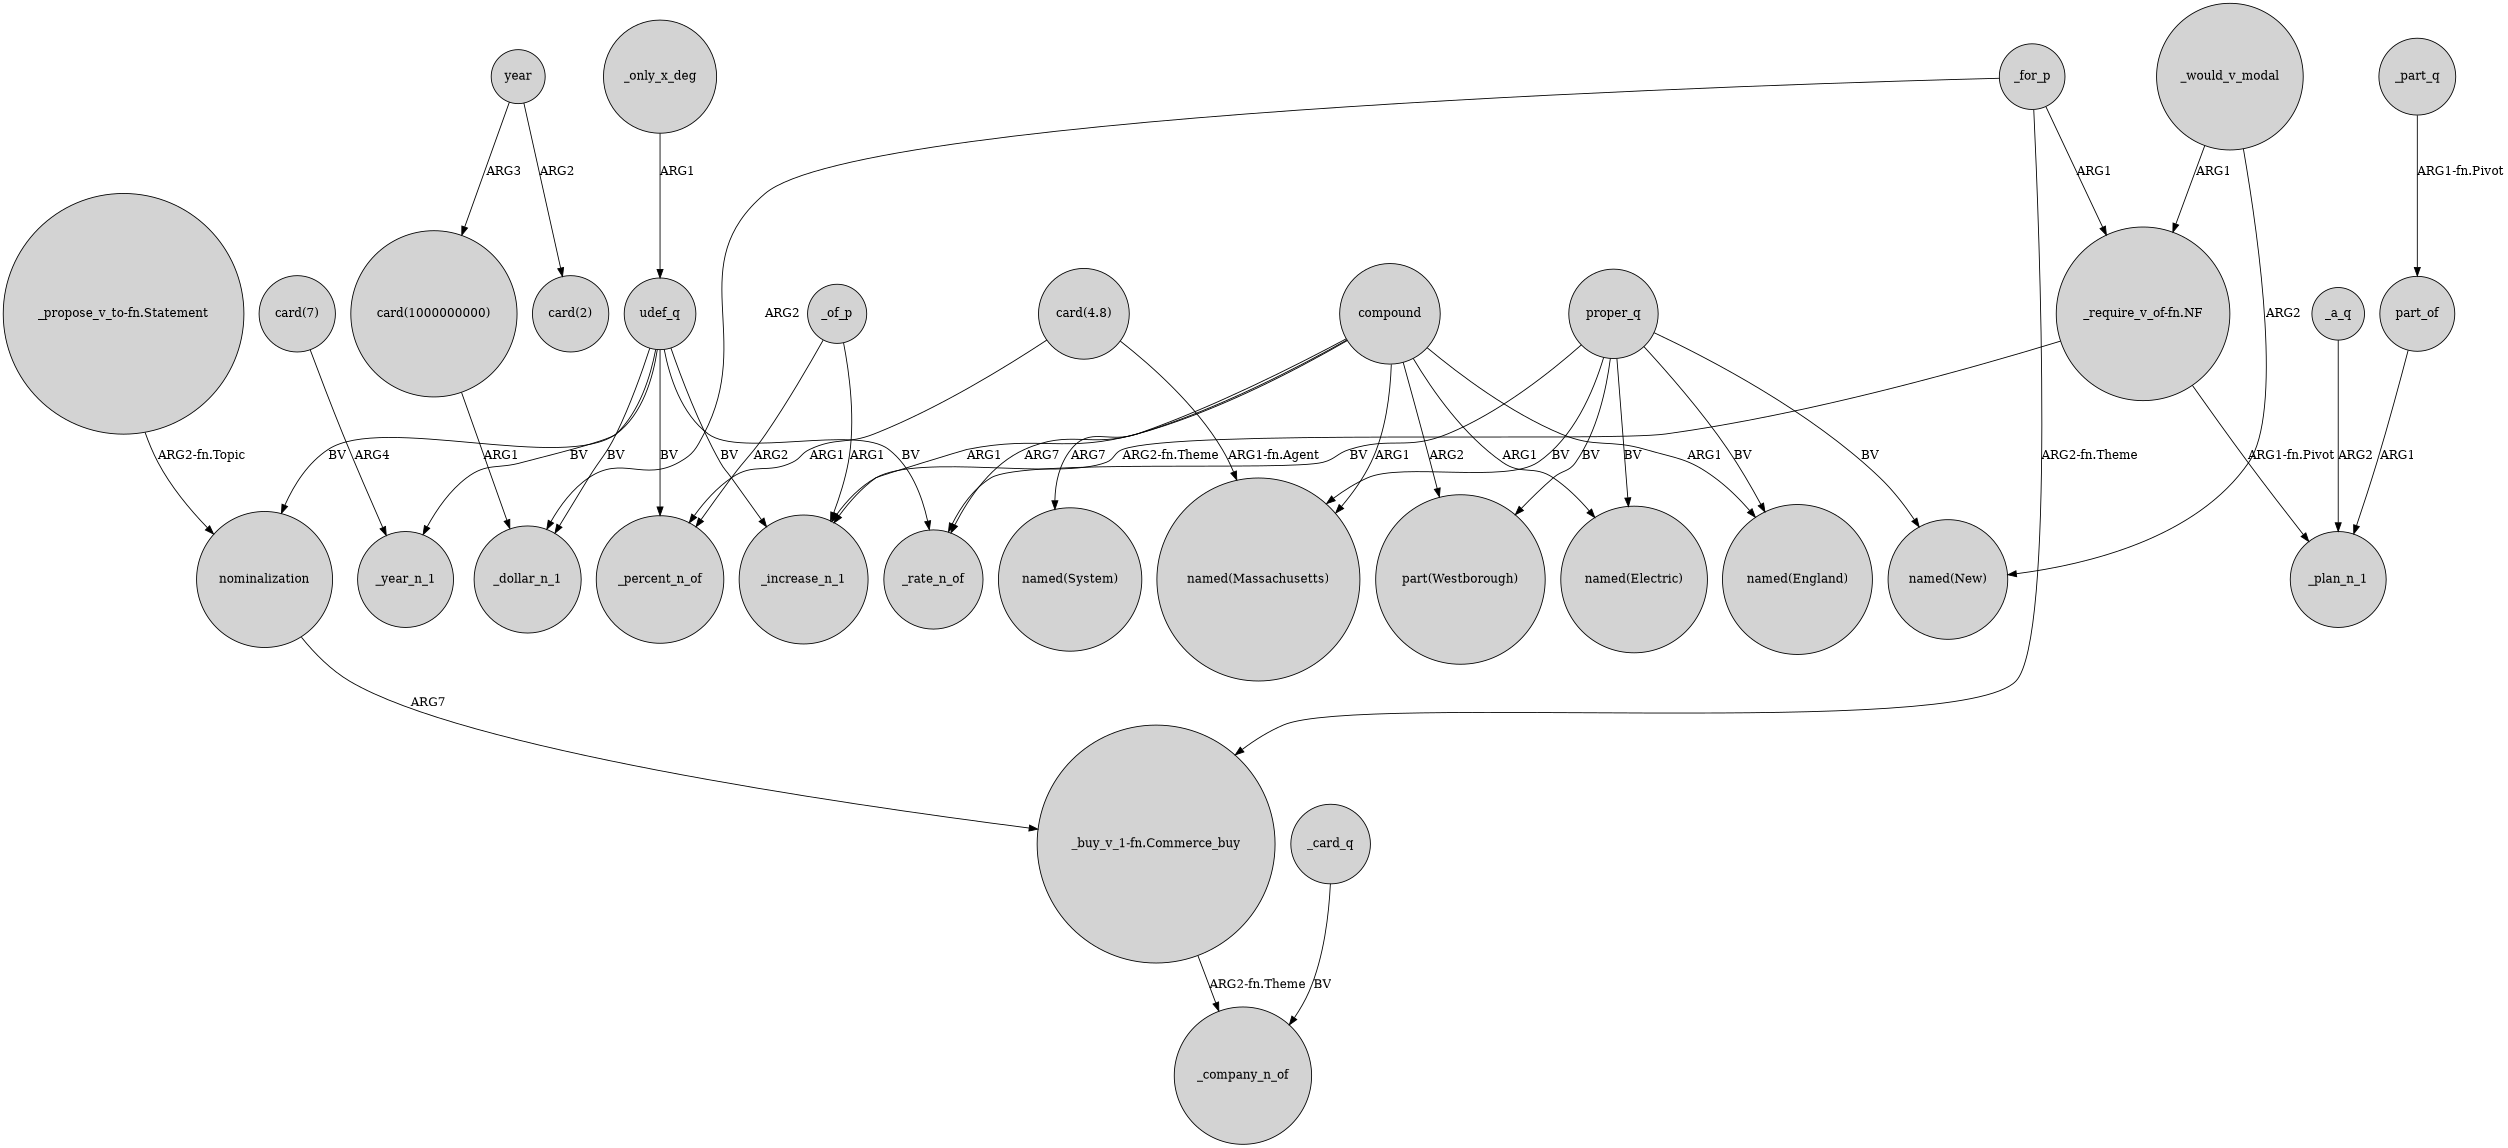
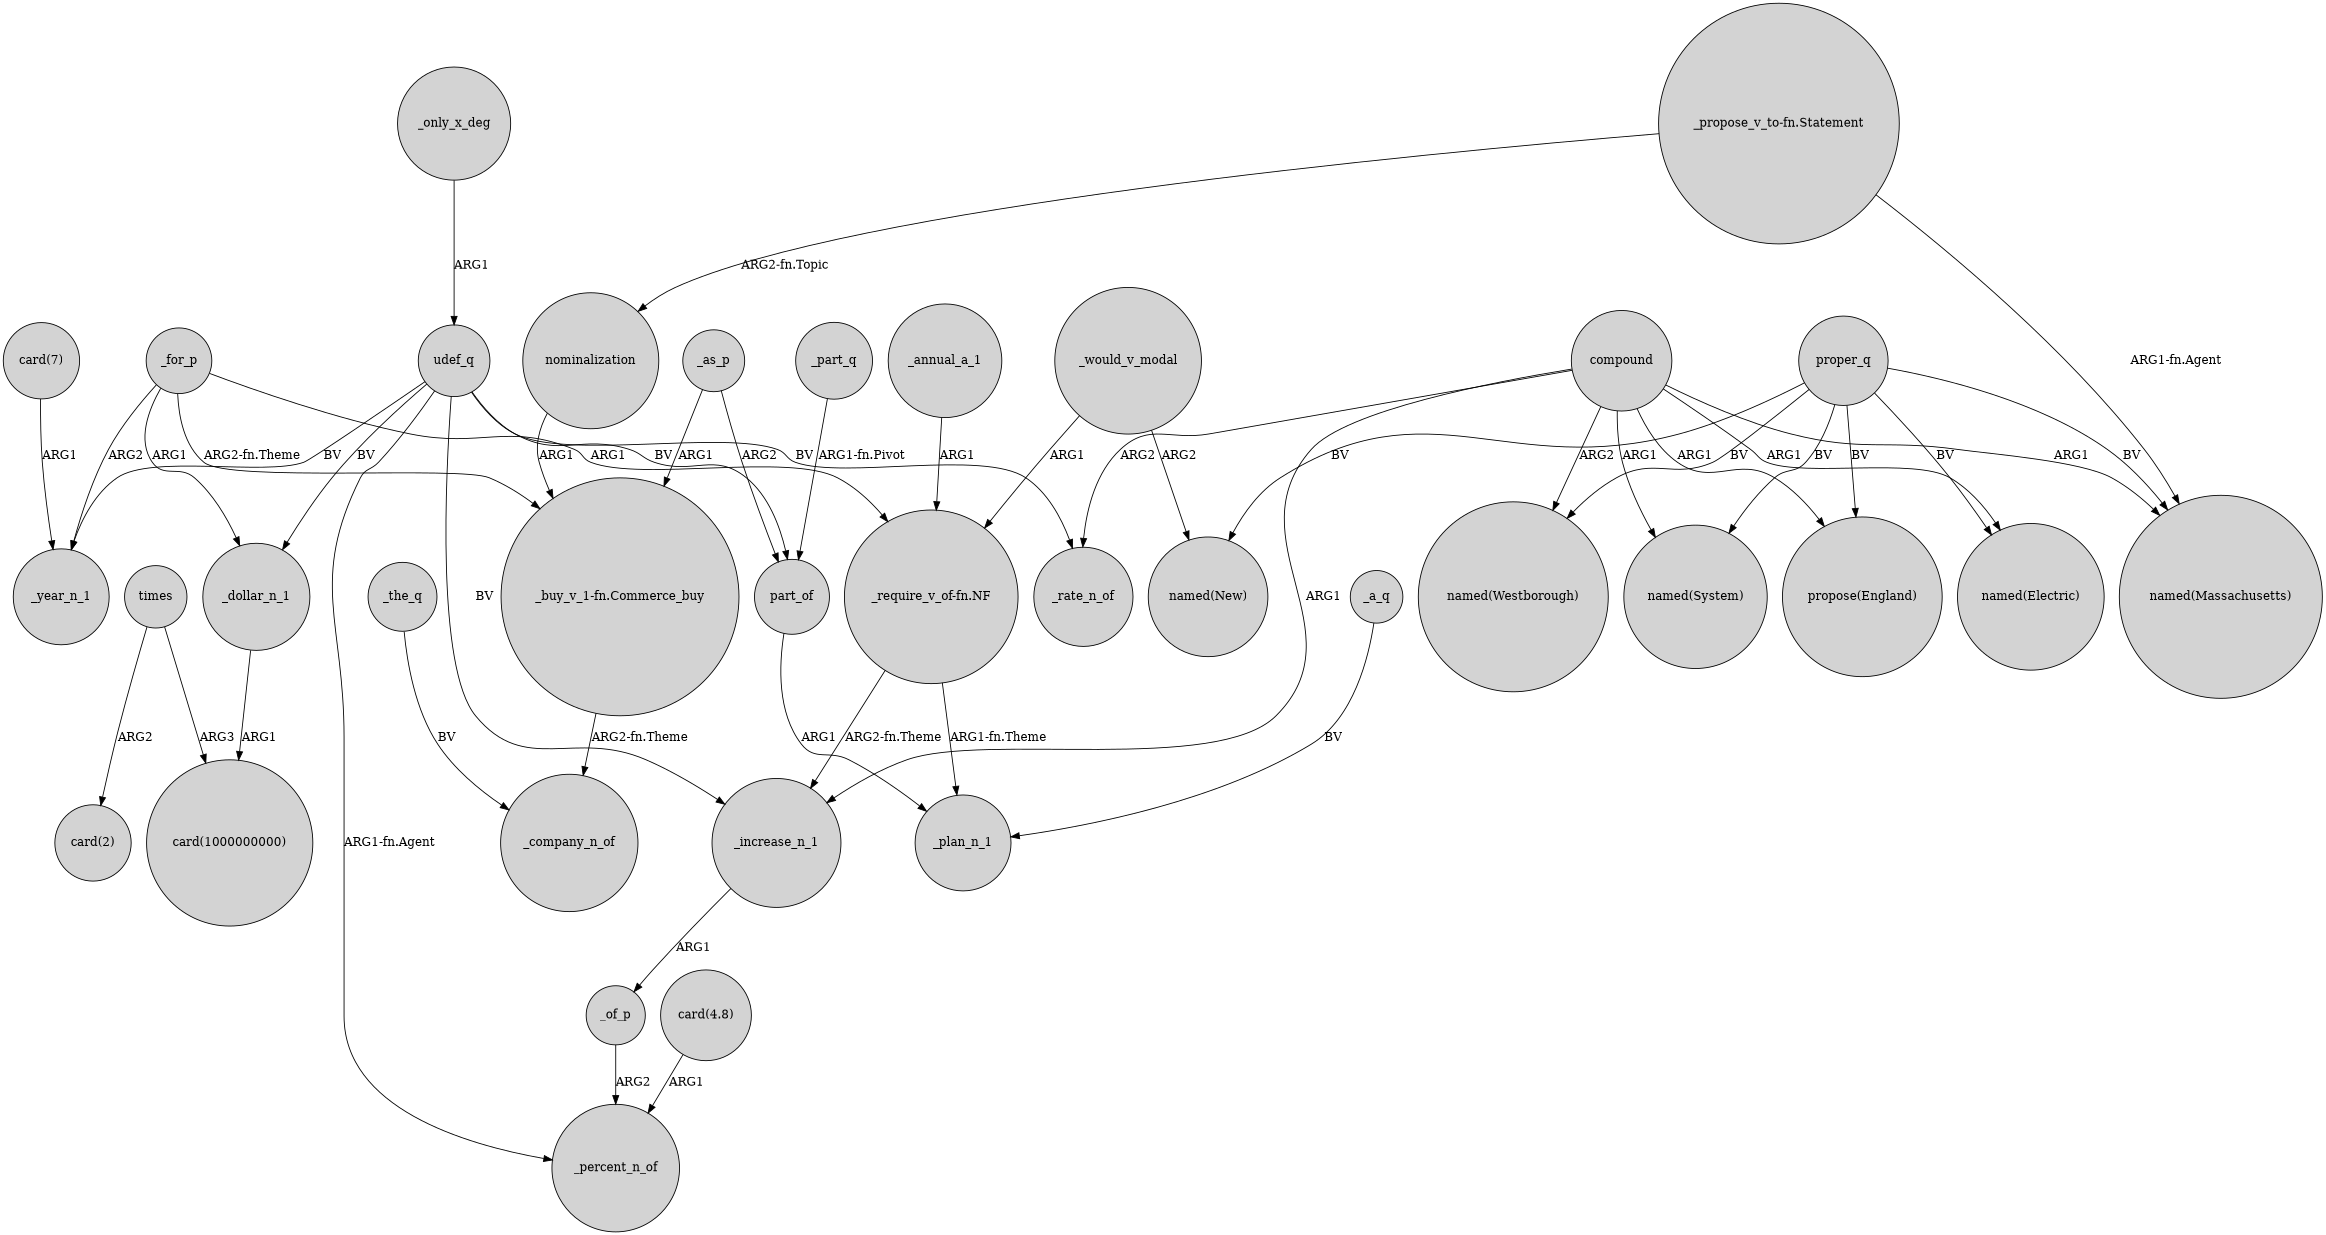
(518, 77) -> (156, 597)
(783, 314) -> (170, 456)
none -> (714, 361)
none -> (945, 361)
(1185, 400) -> (2038, 333)
(852, 429) -> (684, 936)
(496, 445) -> (643, 456)
(372, 456) -> (60, 456)
(484, 456) -> (245, 701)
(669, 456) -> (390, 843)
(1042, 456) -> (1138, 456)
(1089, 456) -> (1640, 456)
(2291, 456) -> (998, 738)
(2356, 456) -> (1333, 738)
none -> (104, 457)
(1272, 466) -> (1783, 473)
(1460, 579) -> (1513, 597)
(1797, 579) -> (1862, 597)
(428, 703) -> (557, 456)
(1331, 844) -> (403, 597)
